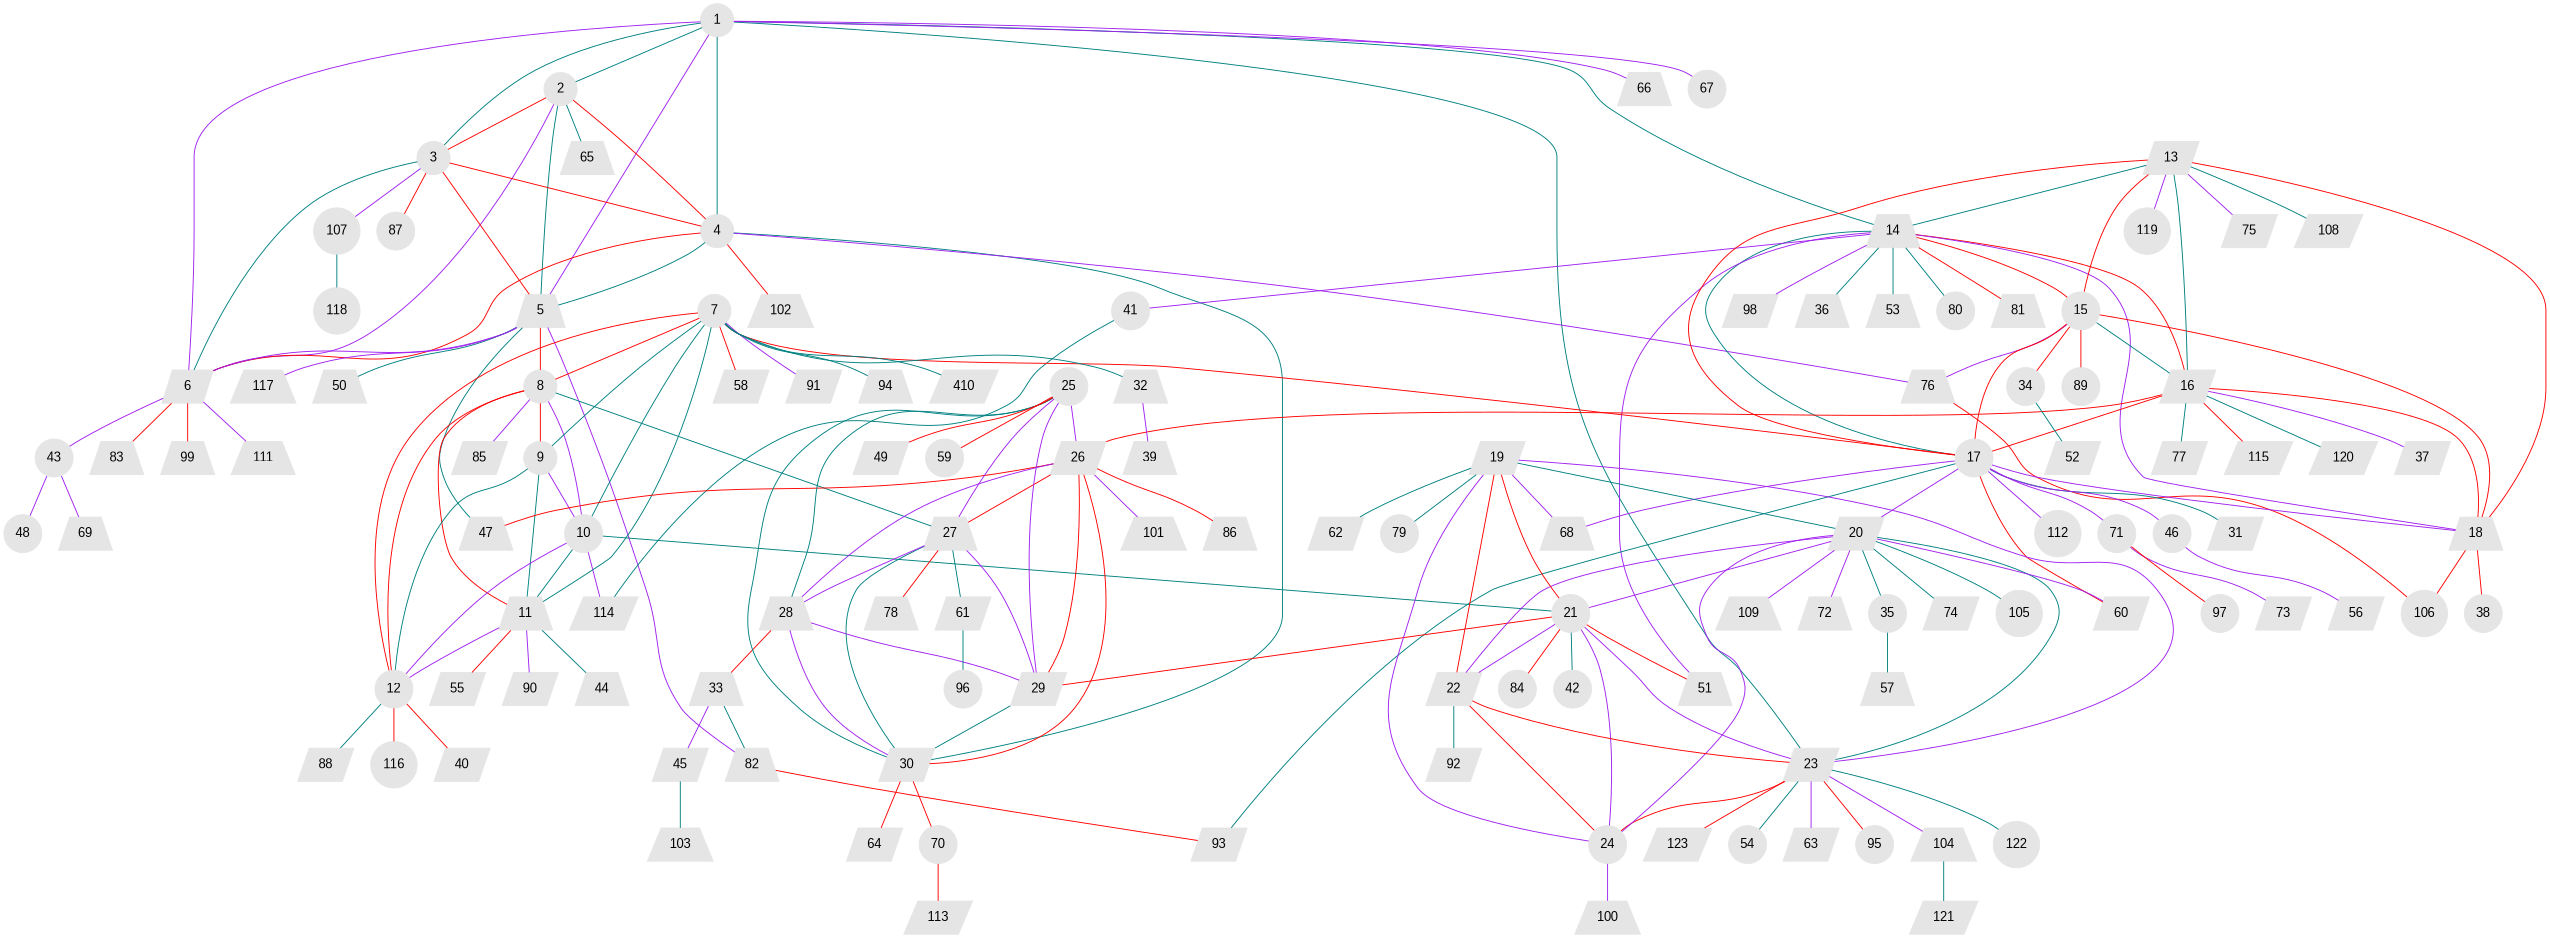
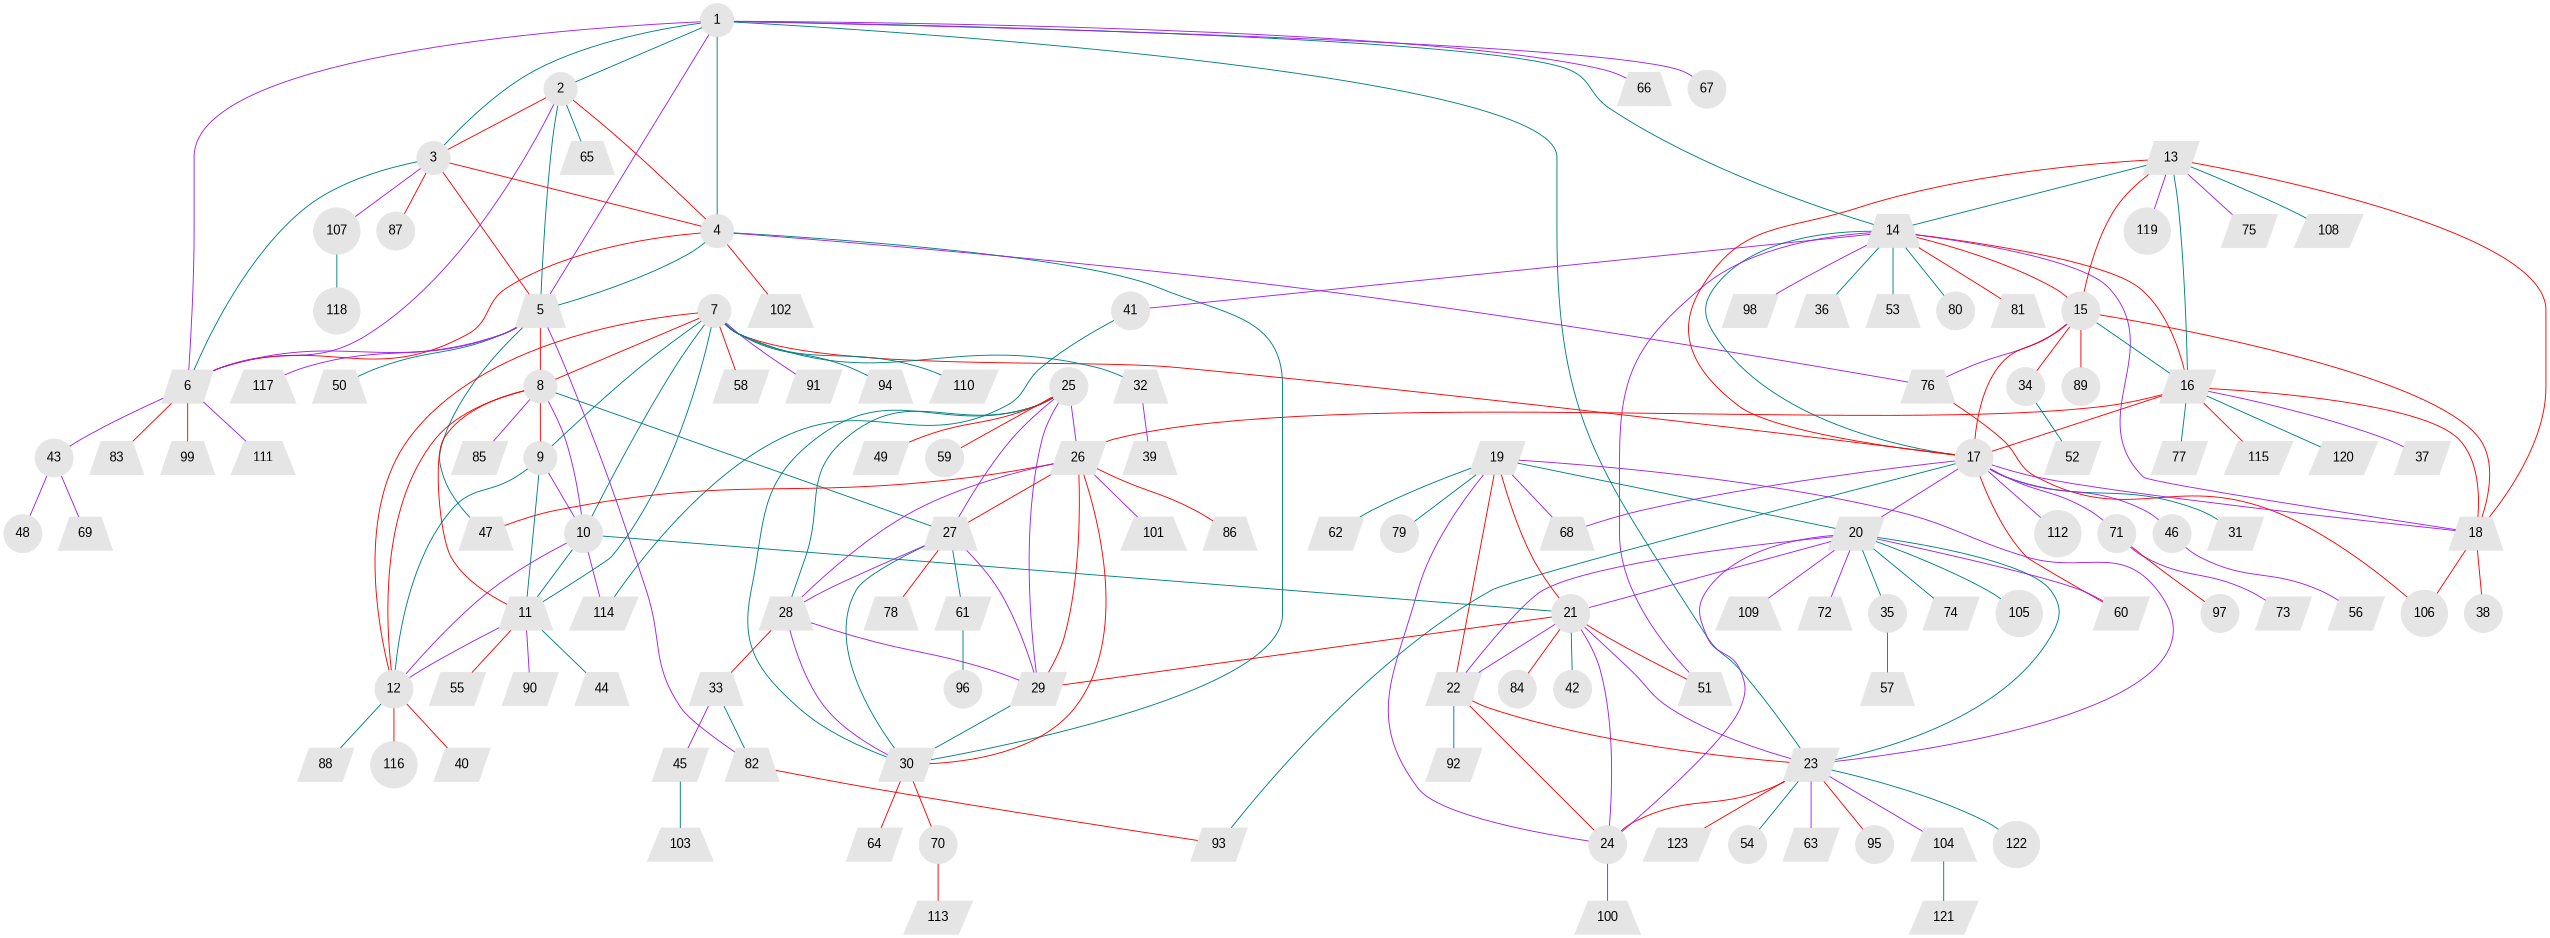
(964, 387) -> (964, 387)
